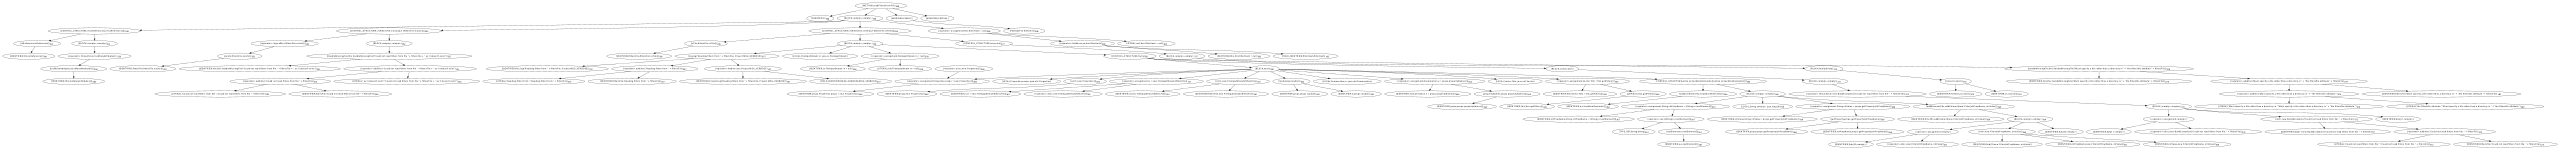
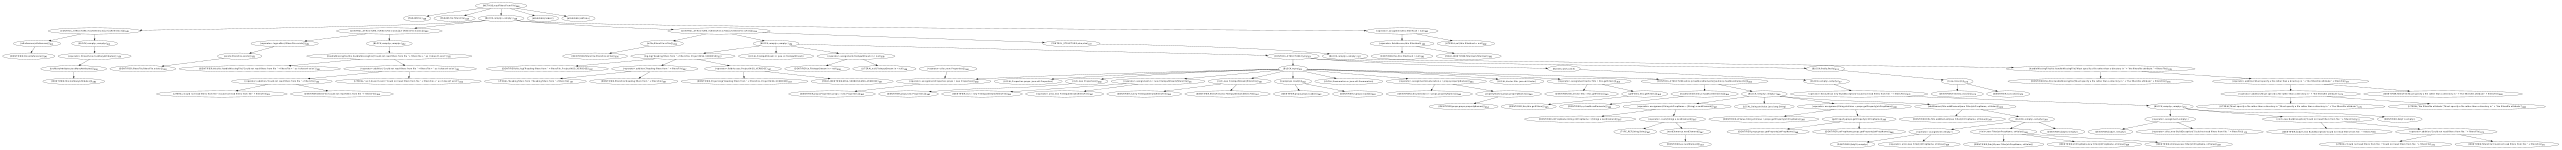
(960, 25) -> (478, 12)
